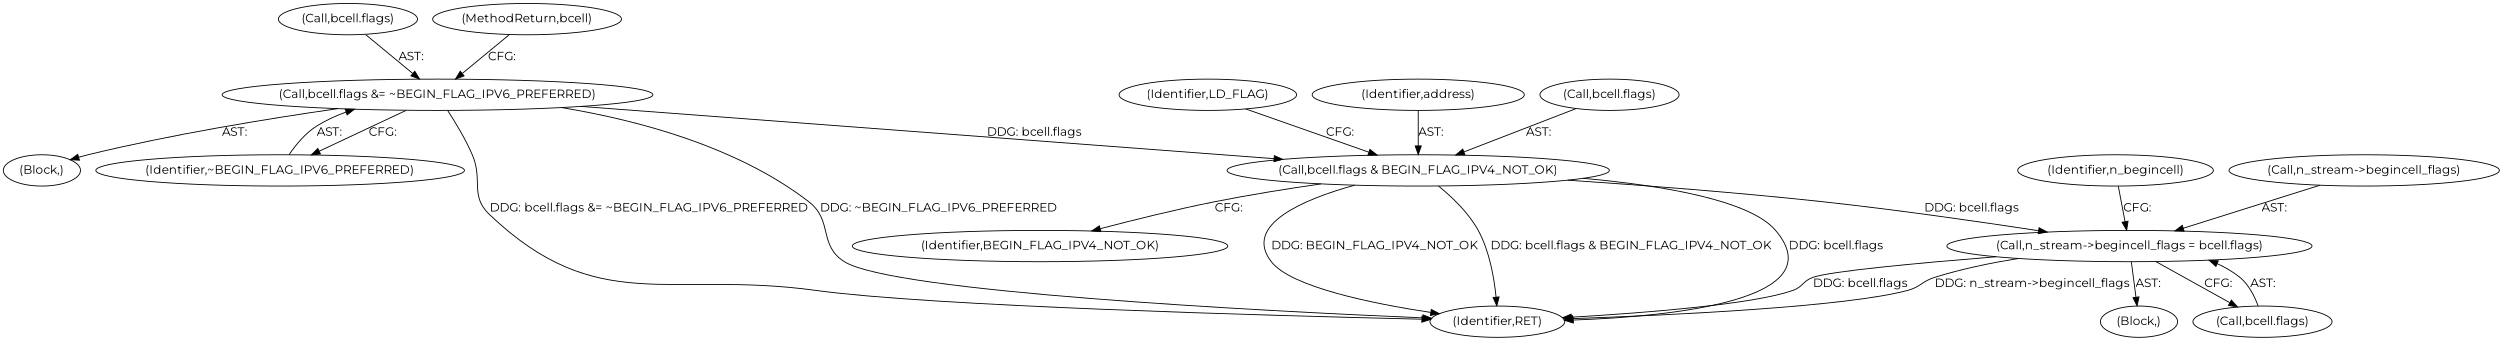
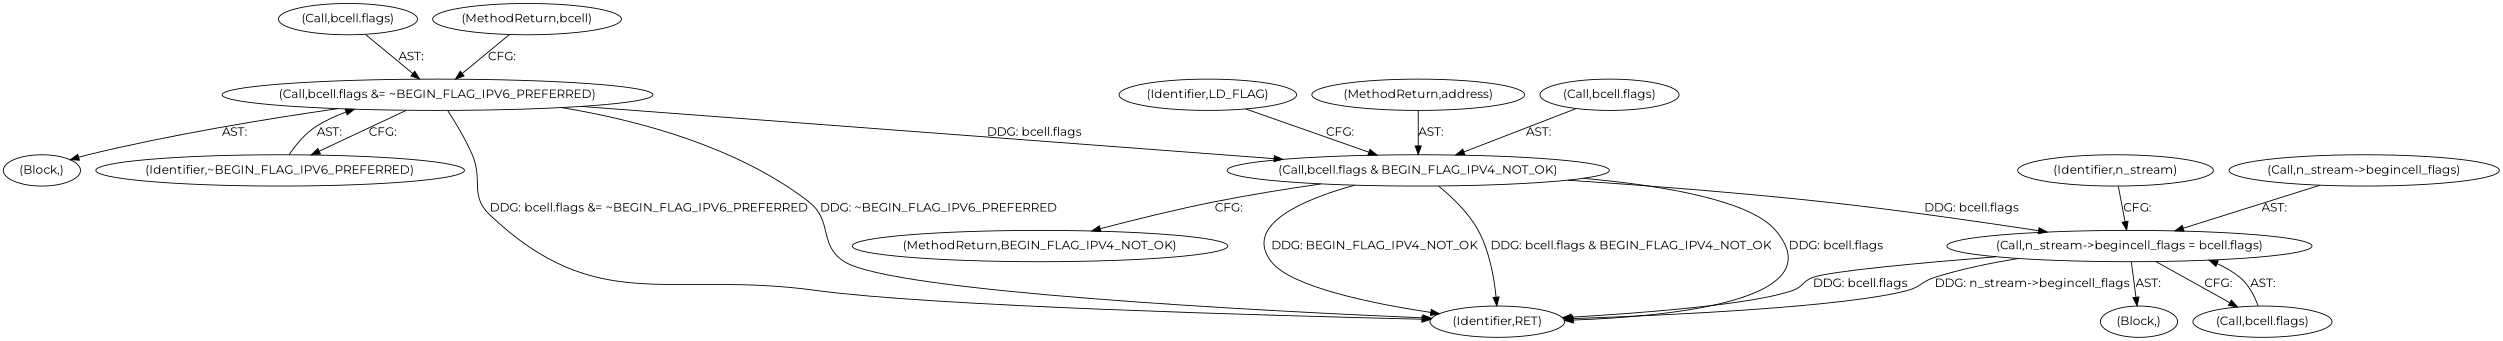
(1418, 95) -> (1418, 95)
(2116, 170) -> (2116, 170)
(1040, 246) -> (1040, 246)
